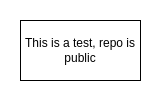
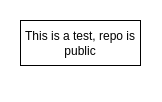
(81, 51) -> (81, 43)
